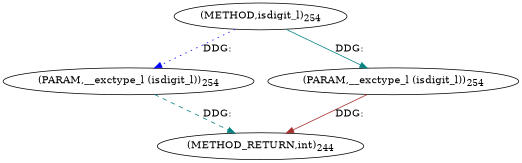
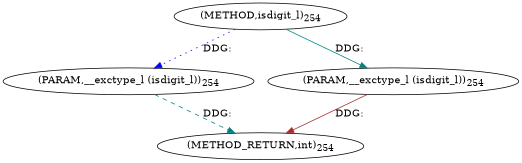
(325, 145) -> (325, 145)
